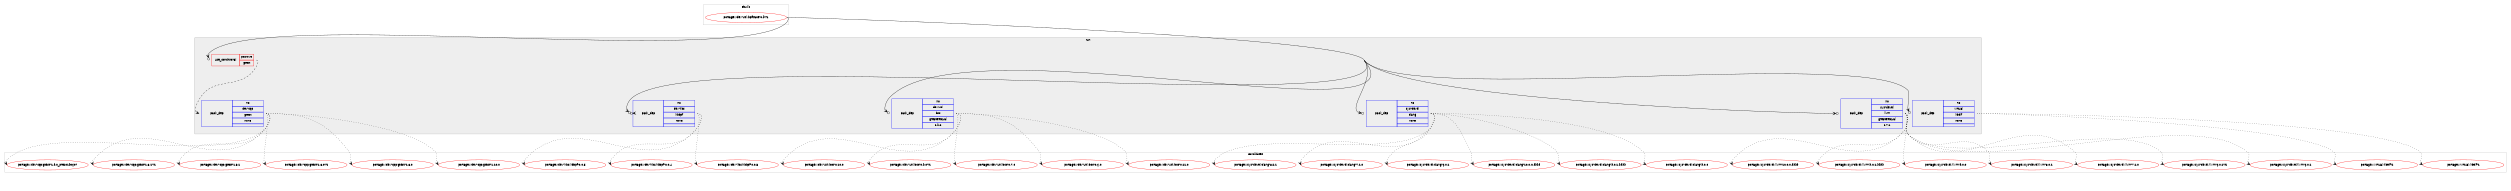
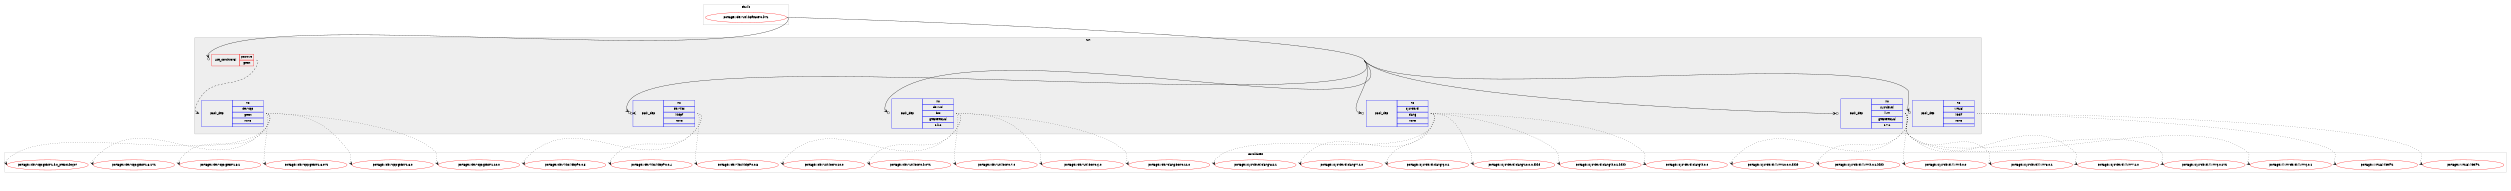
(1169, 165) -> (1169, 165)
(2291, 165) -> (2291, 165)
